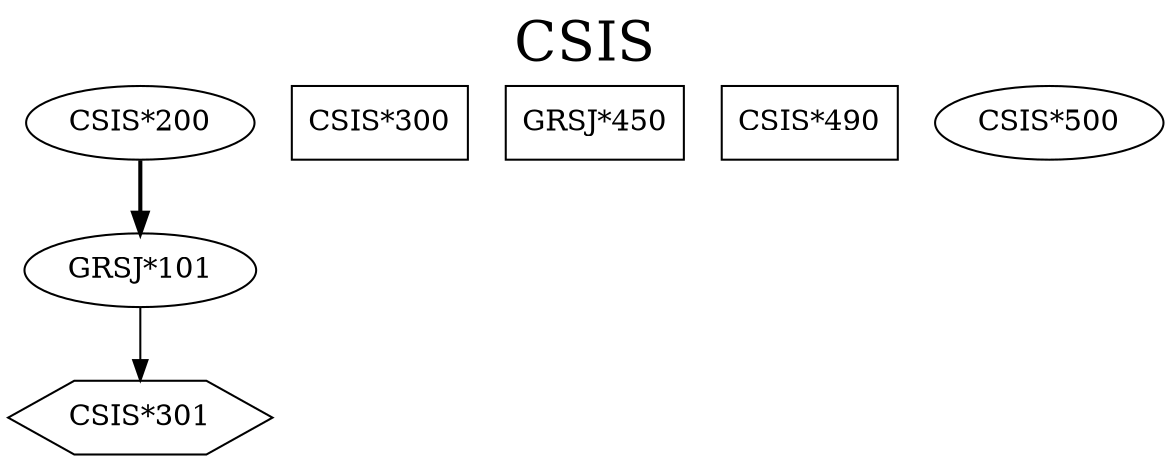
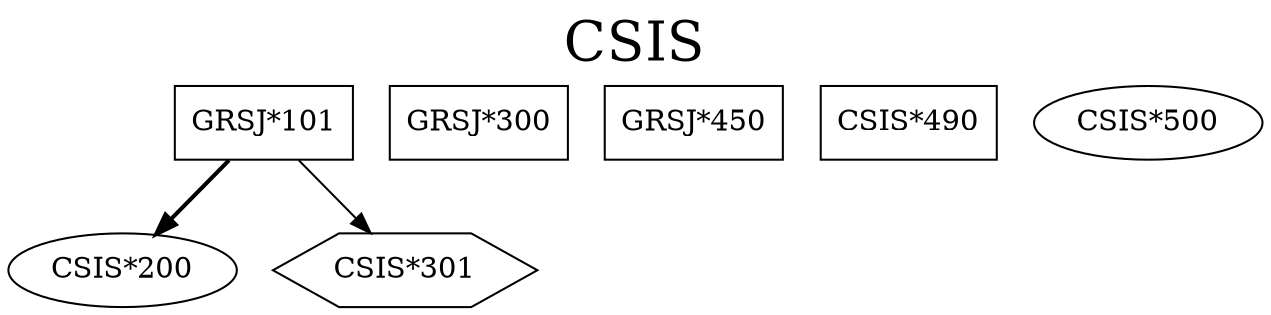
(380, 123) -> (479, 123)
(140, 186) -> (200, 190)
(140, 270) -> (264, 123)
